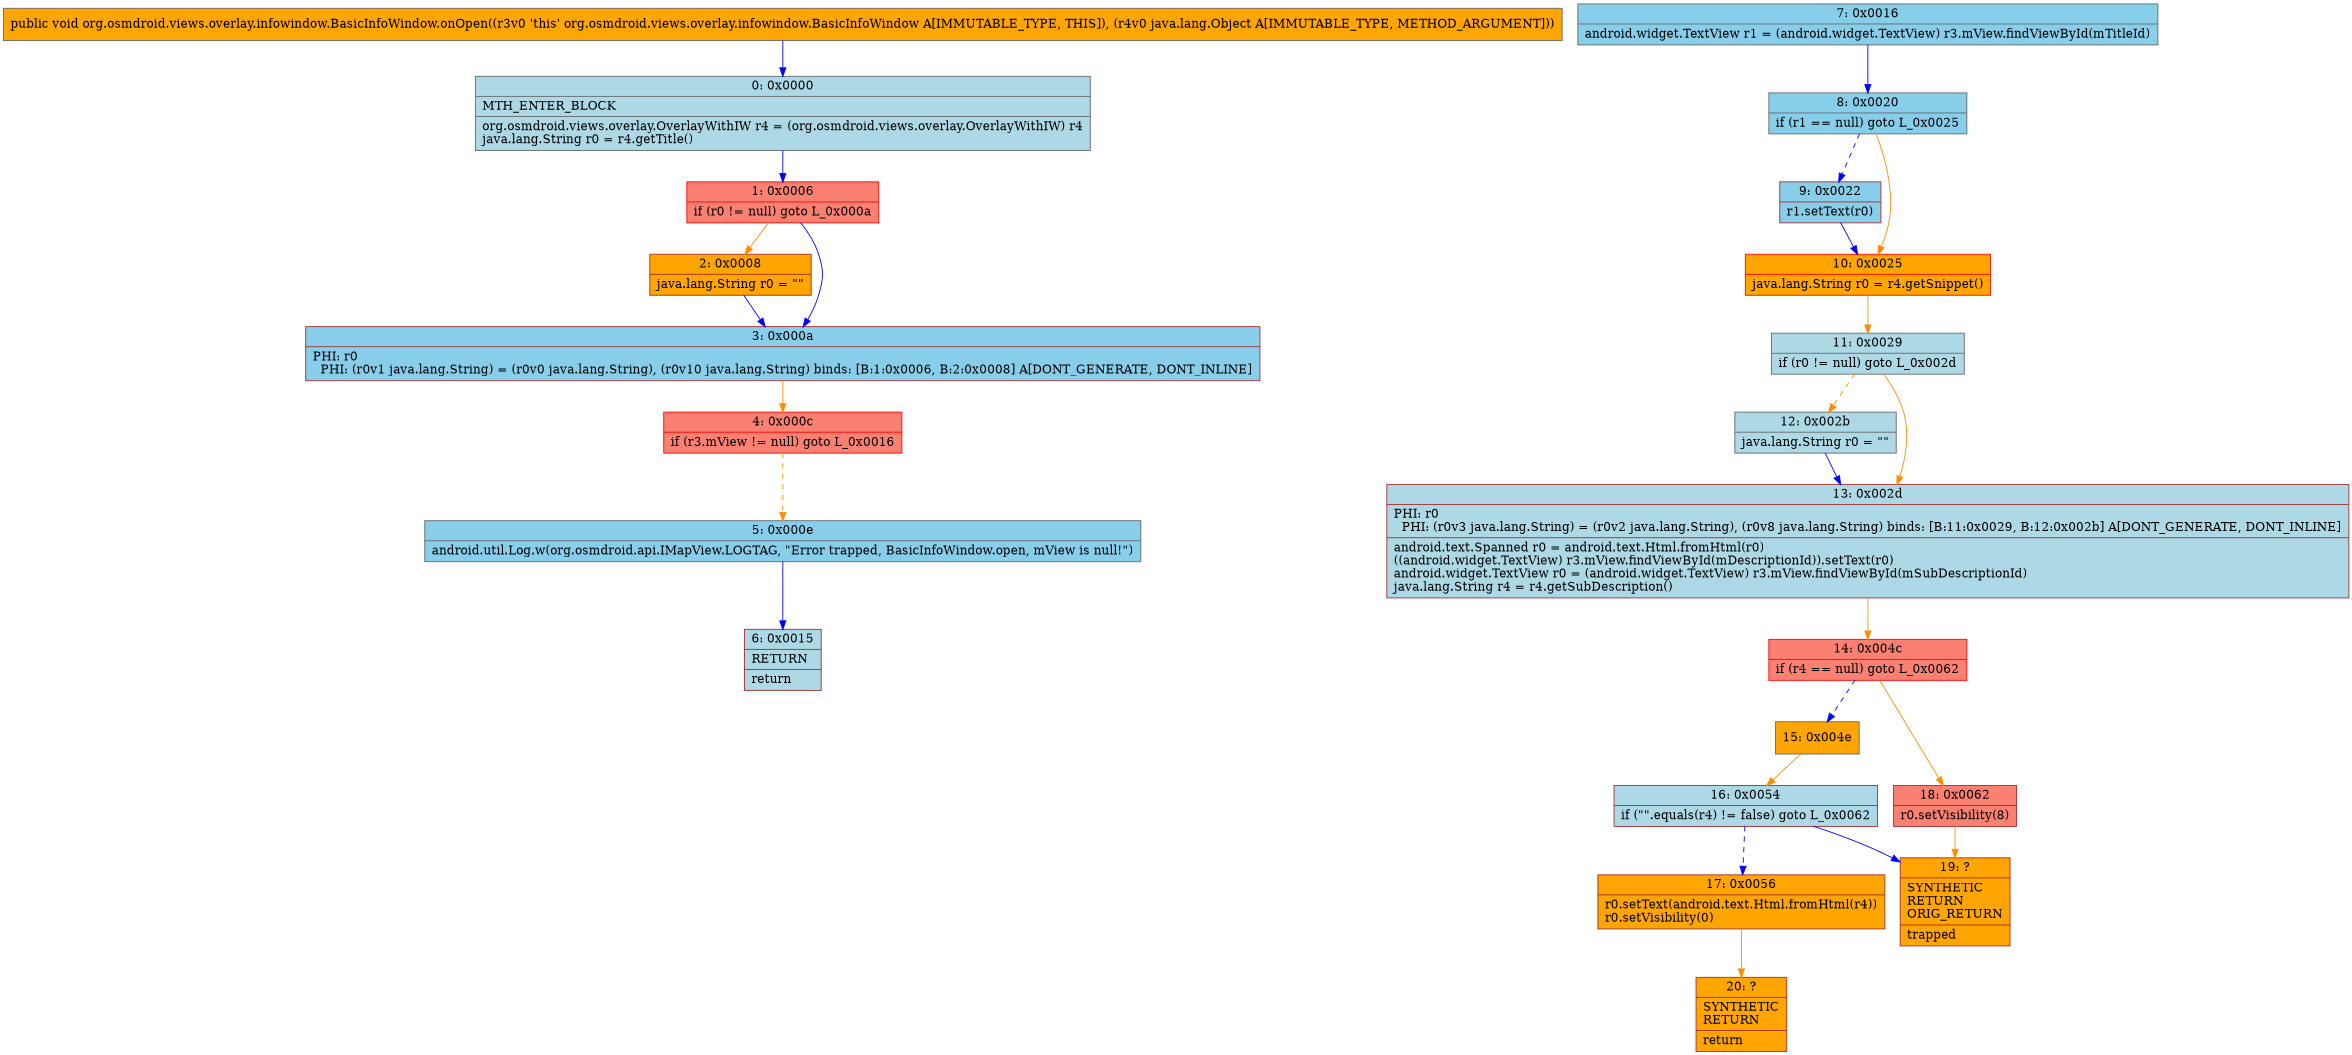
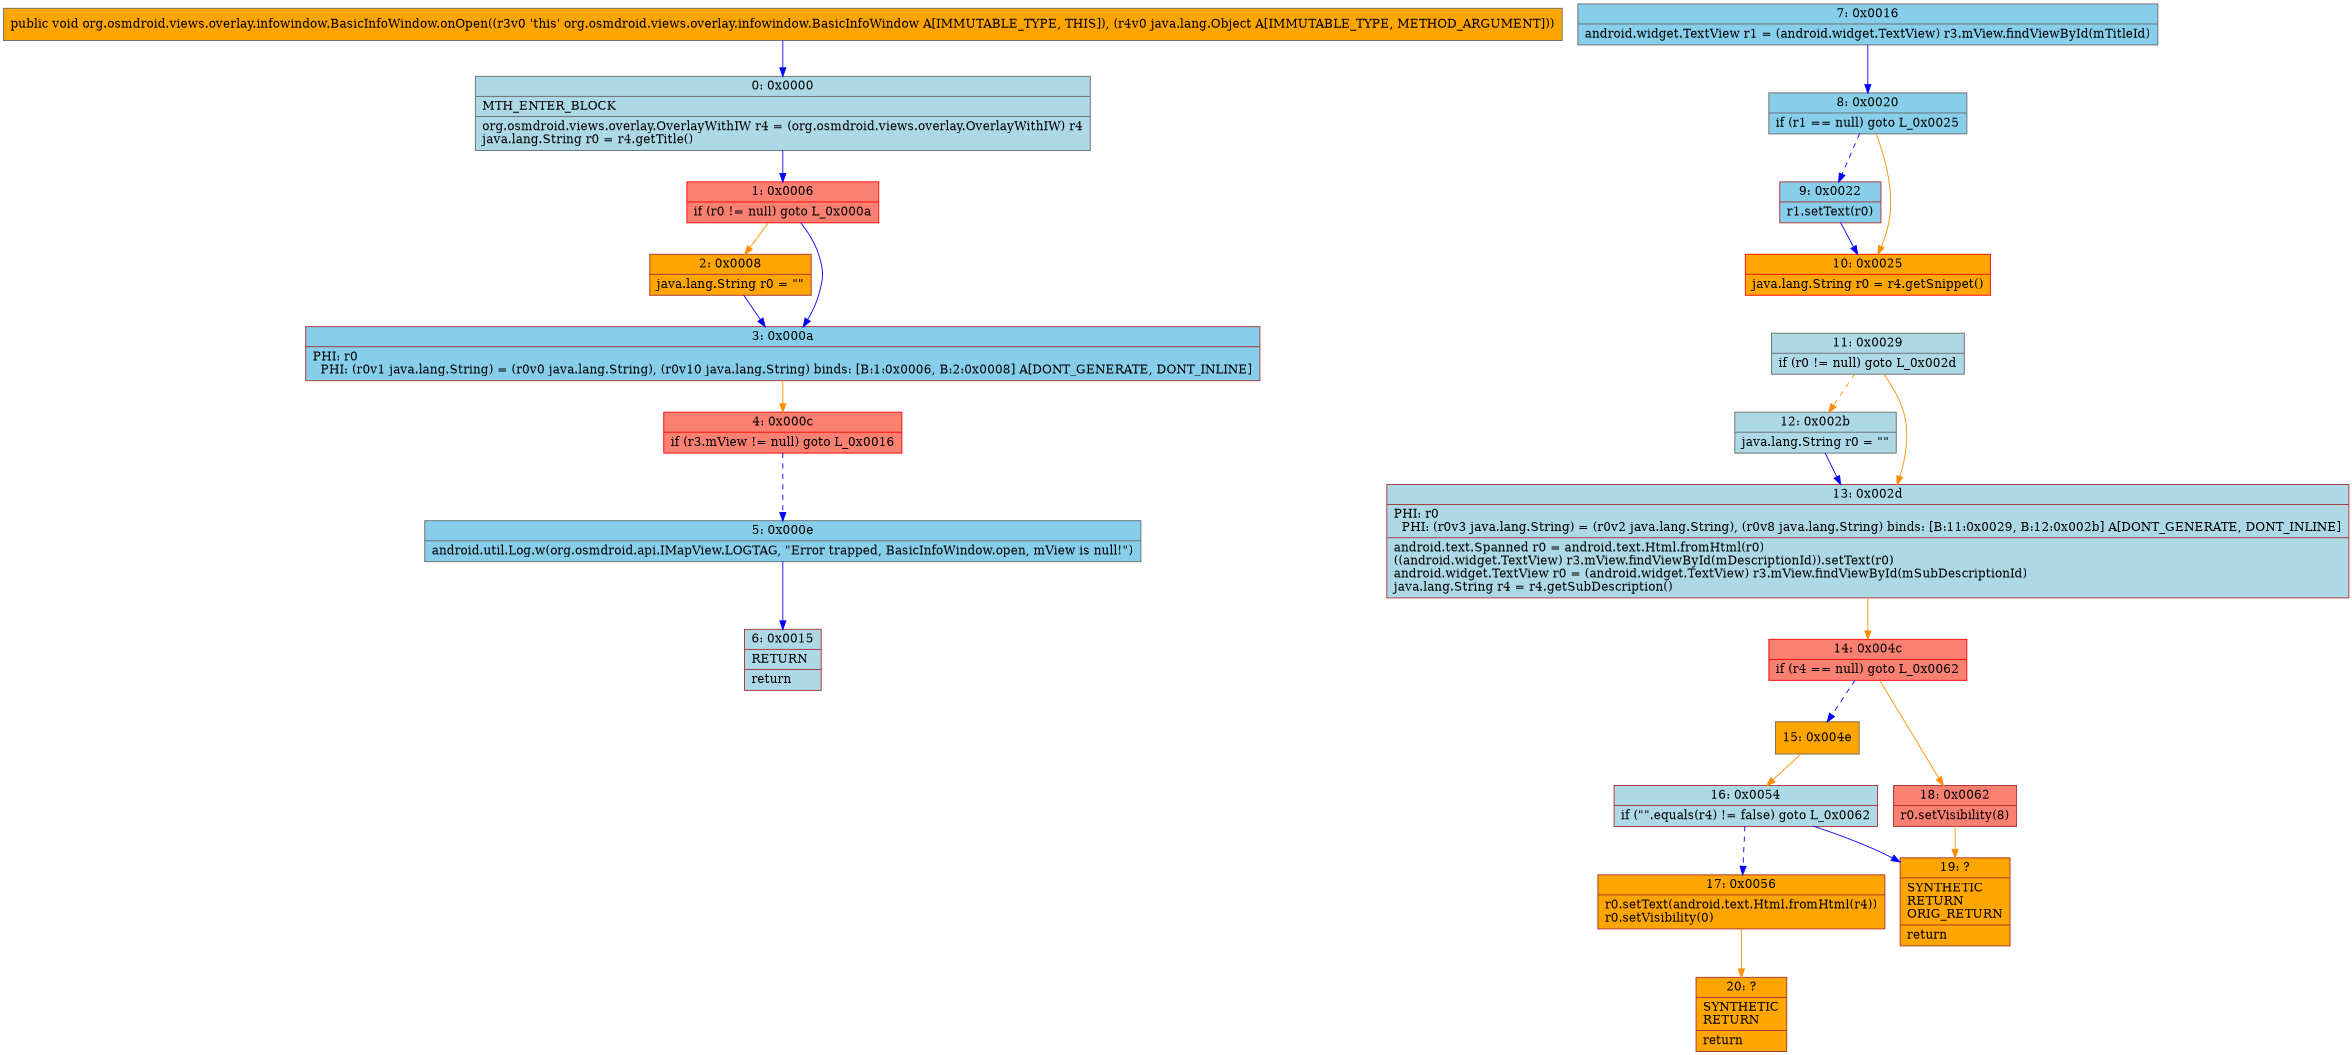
(1868, 310) -> none
(783, 483) -> (783, 483)
(1932, 935) -> (1927, 935)
